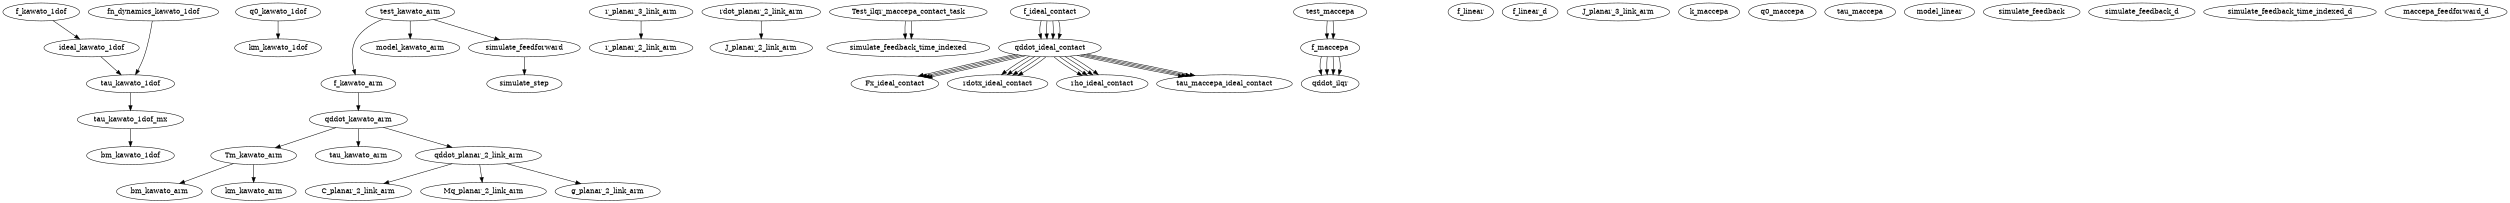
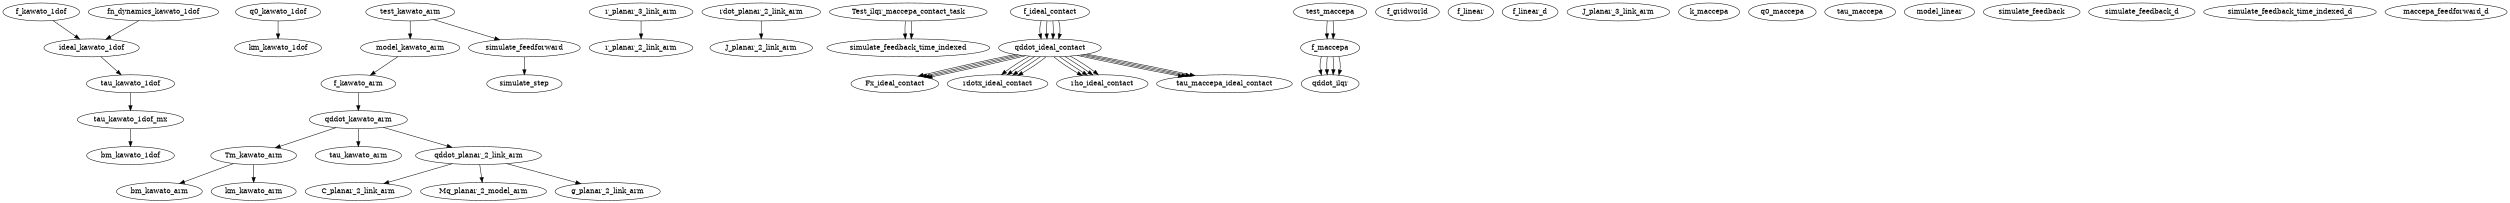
none -> (1407, 12)
(357, 38) -> (386, 64)
(147, 46) -> (125, 29)
(483, 191) -> (483, 191)
